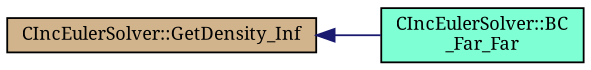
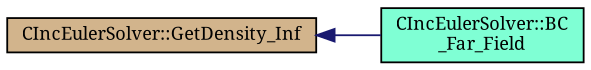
(482, 35) -> (482, 35)
